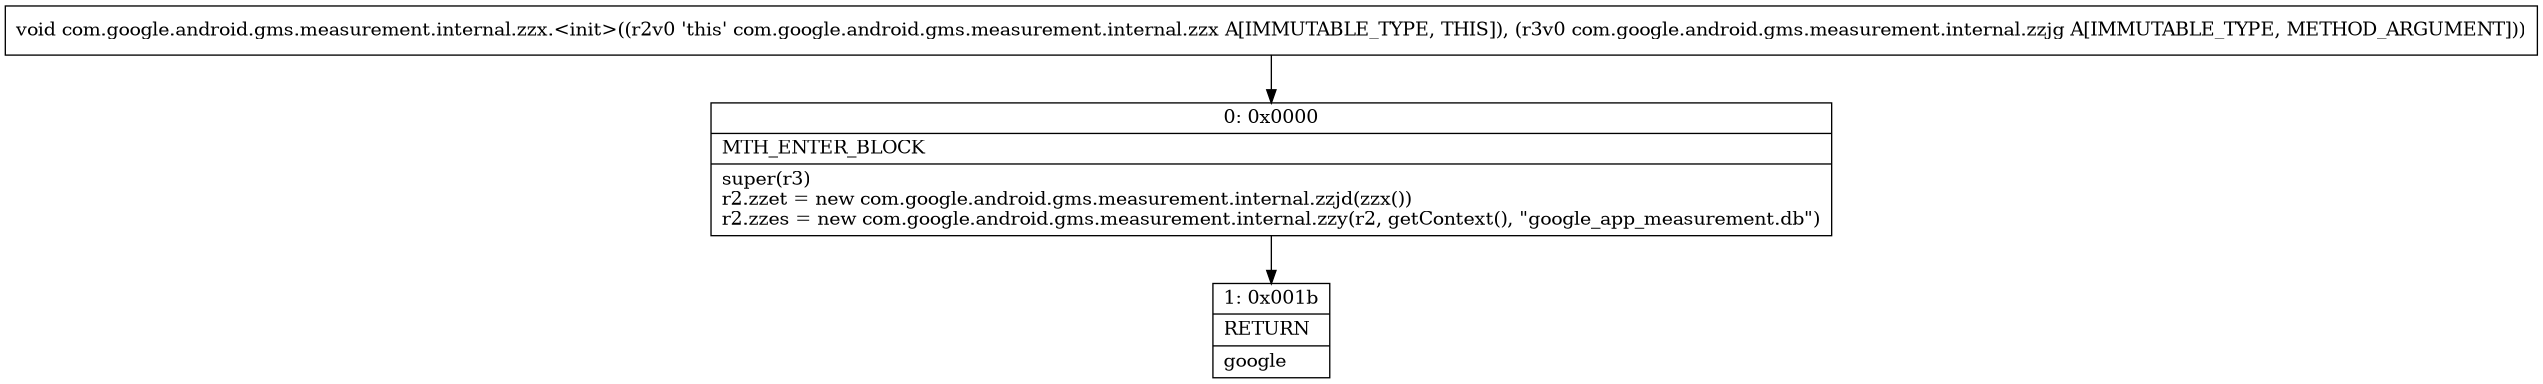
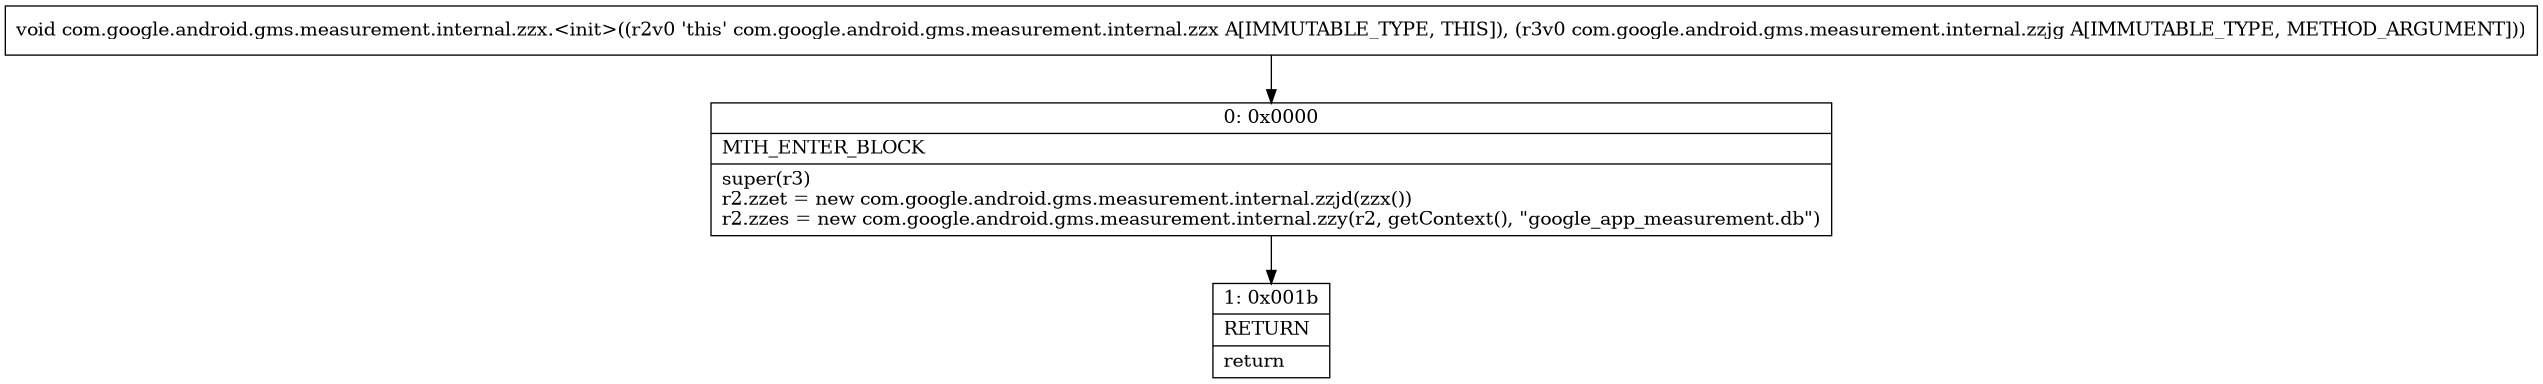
(1255, 361) -> (1254, 361)
